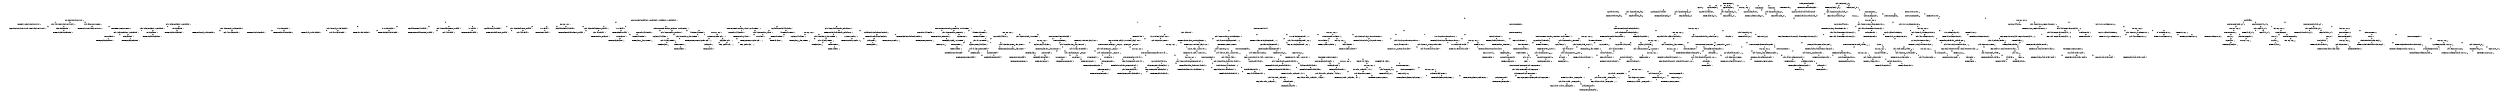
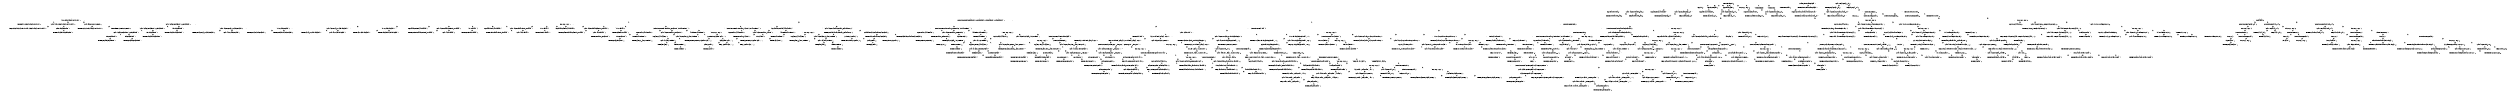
(2275, 43) -> (2262, 35)
(1844, 55) -> (1841, 59)
(1799, 67) -> (1912, 47)
